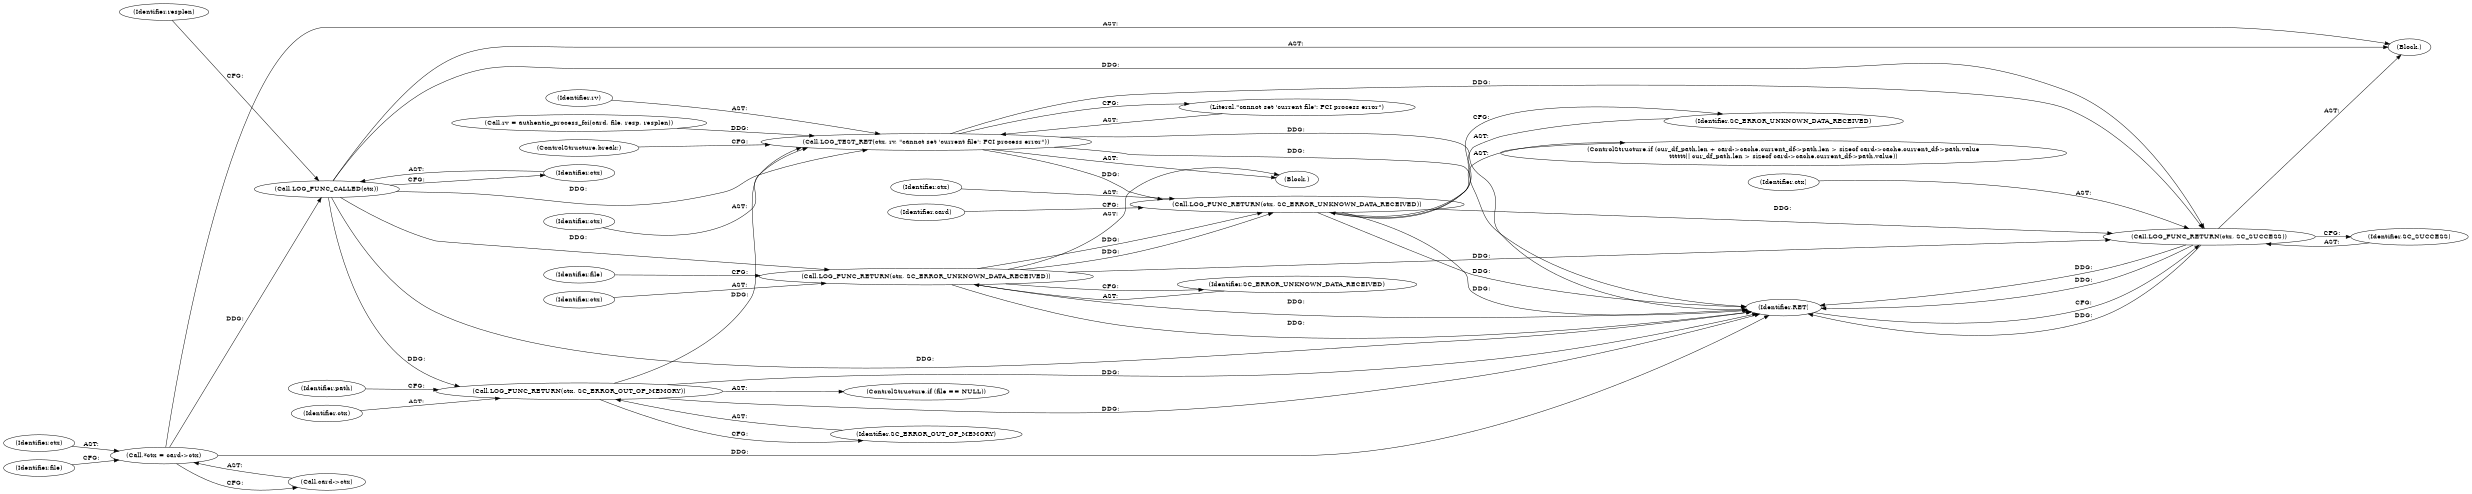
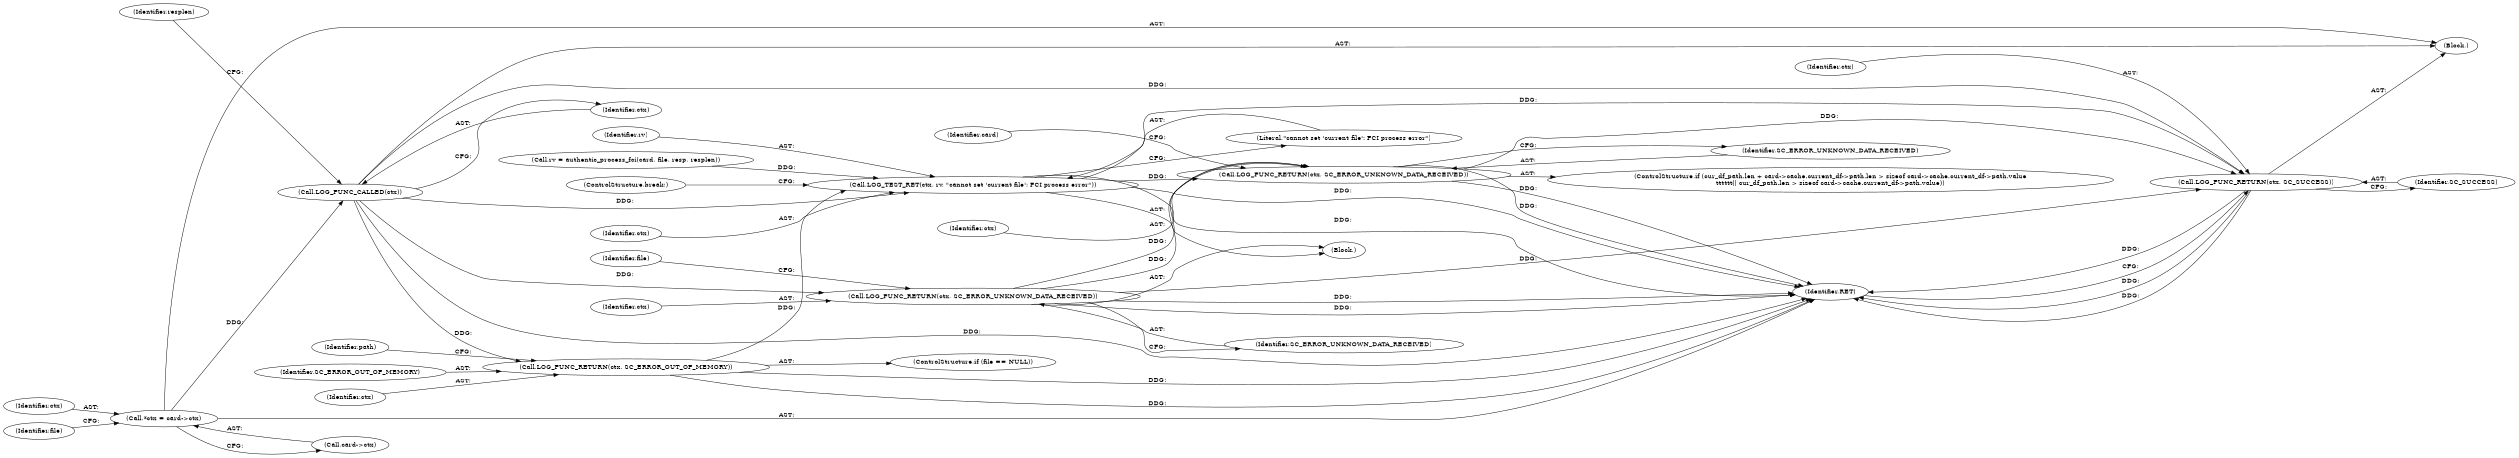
(726, 437) -> none
(741, 452) -> (788, 415)
